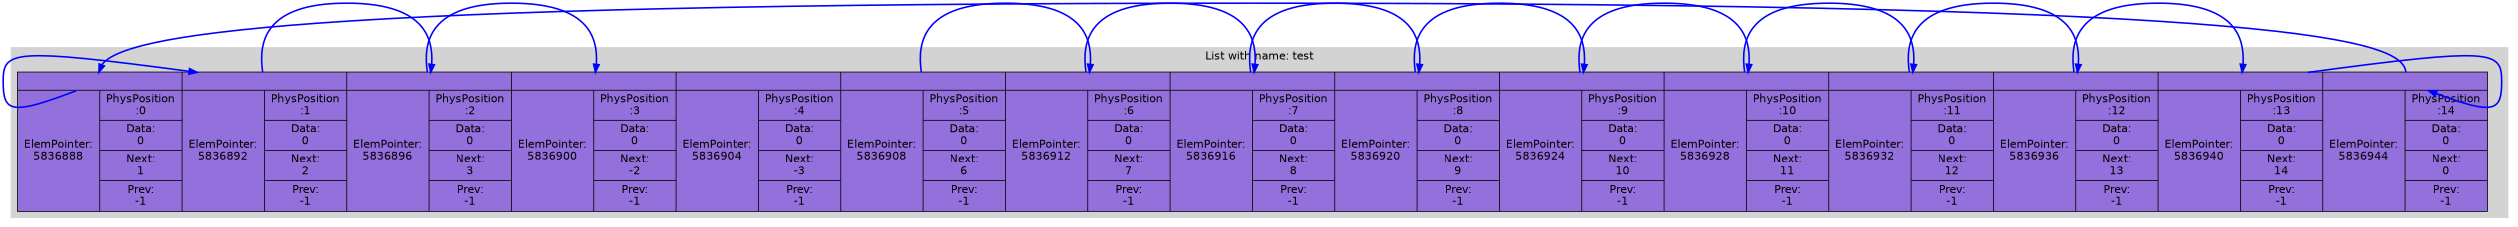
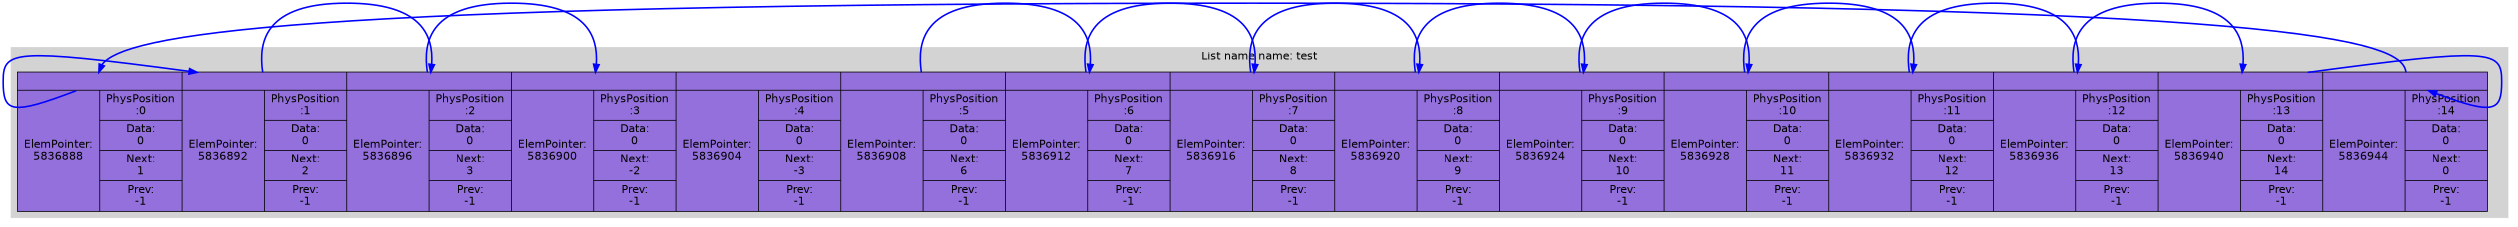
(1260, 57) -> (1260, 57)
